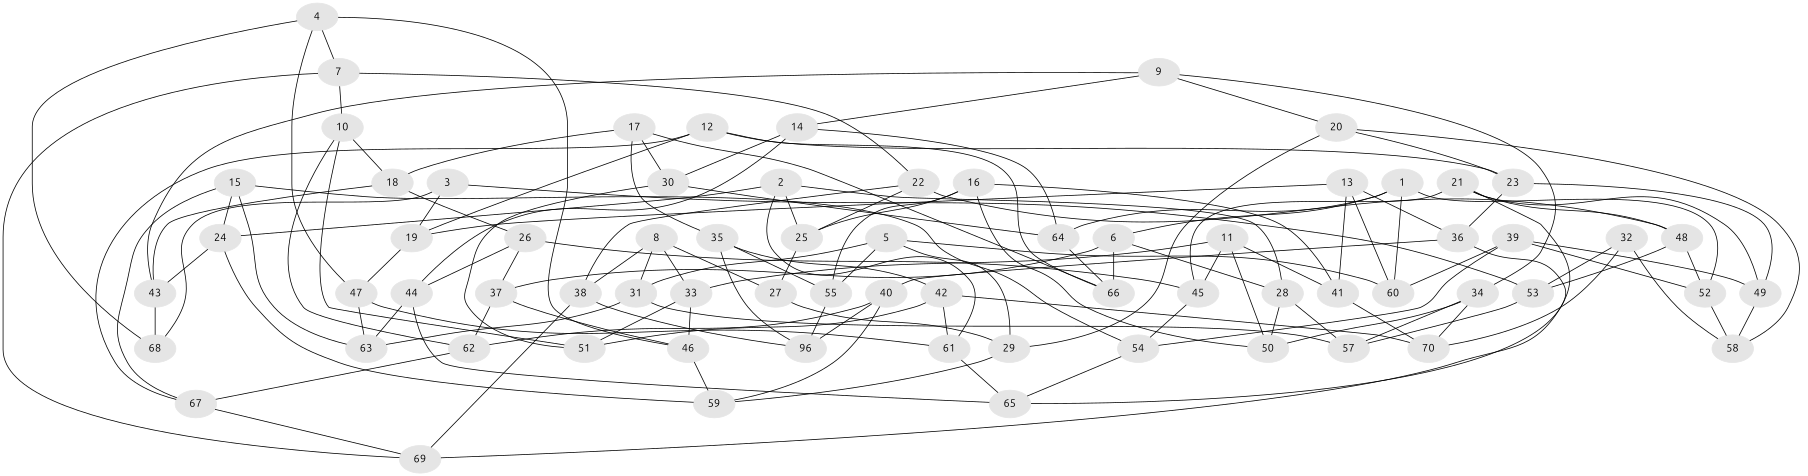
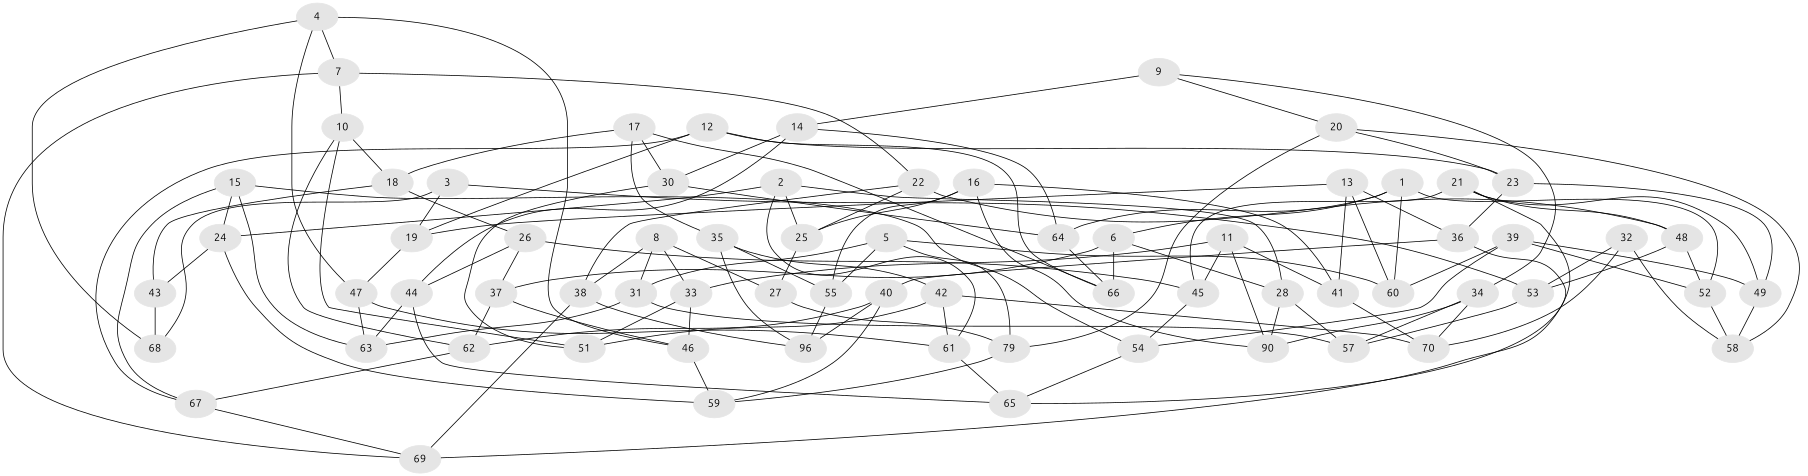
(648, 80) -> none
(1009, 349) -> (1009, 349)
(1268, 349) -> (1268, 349)
